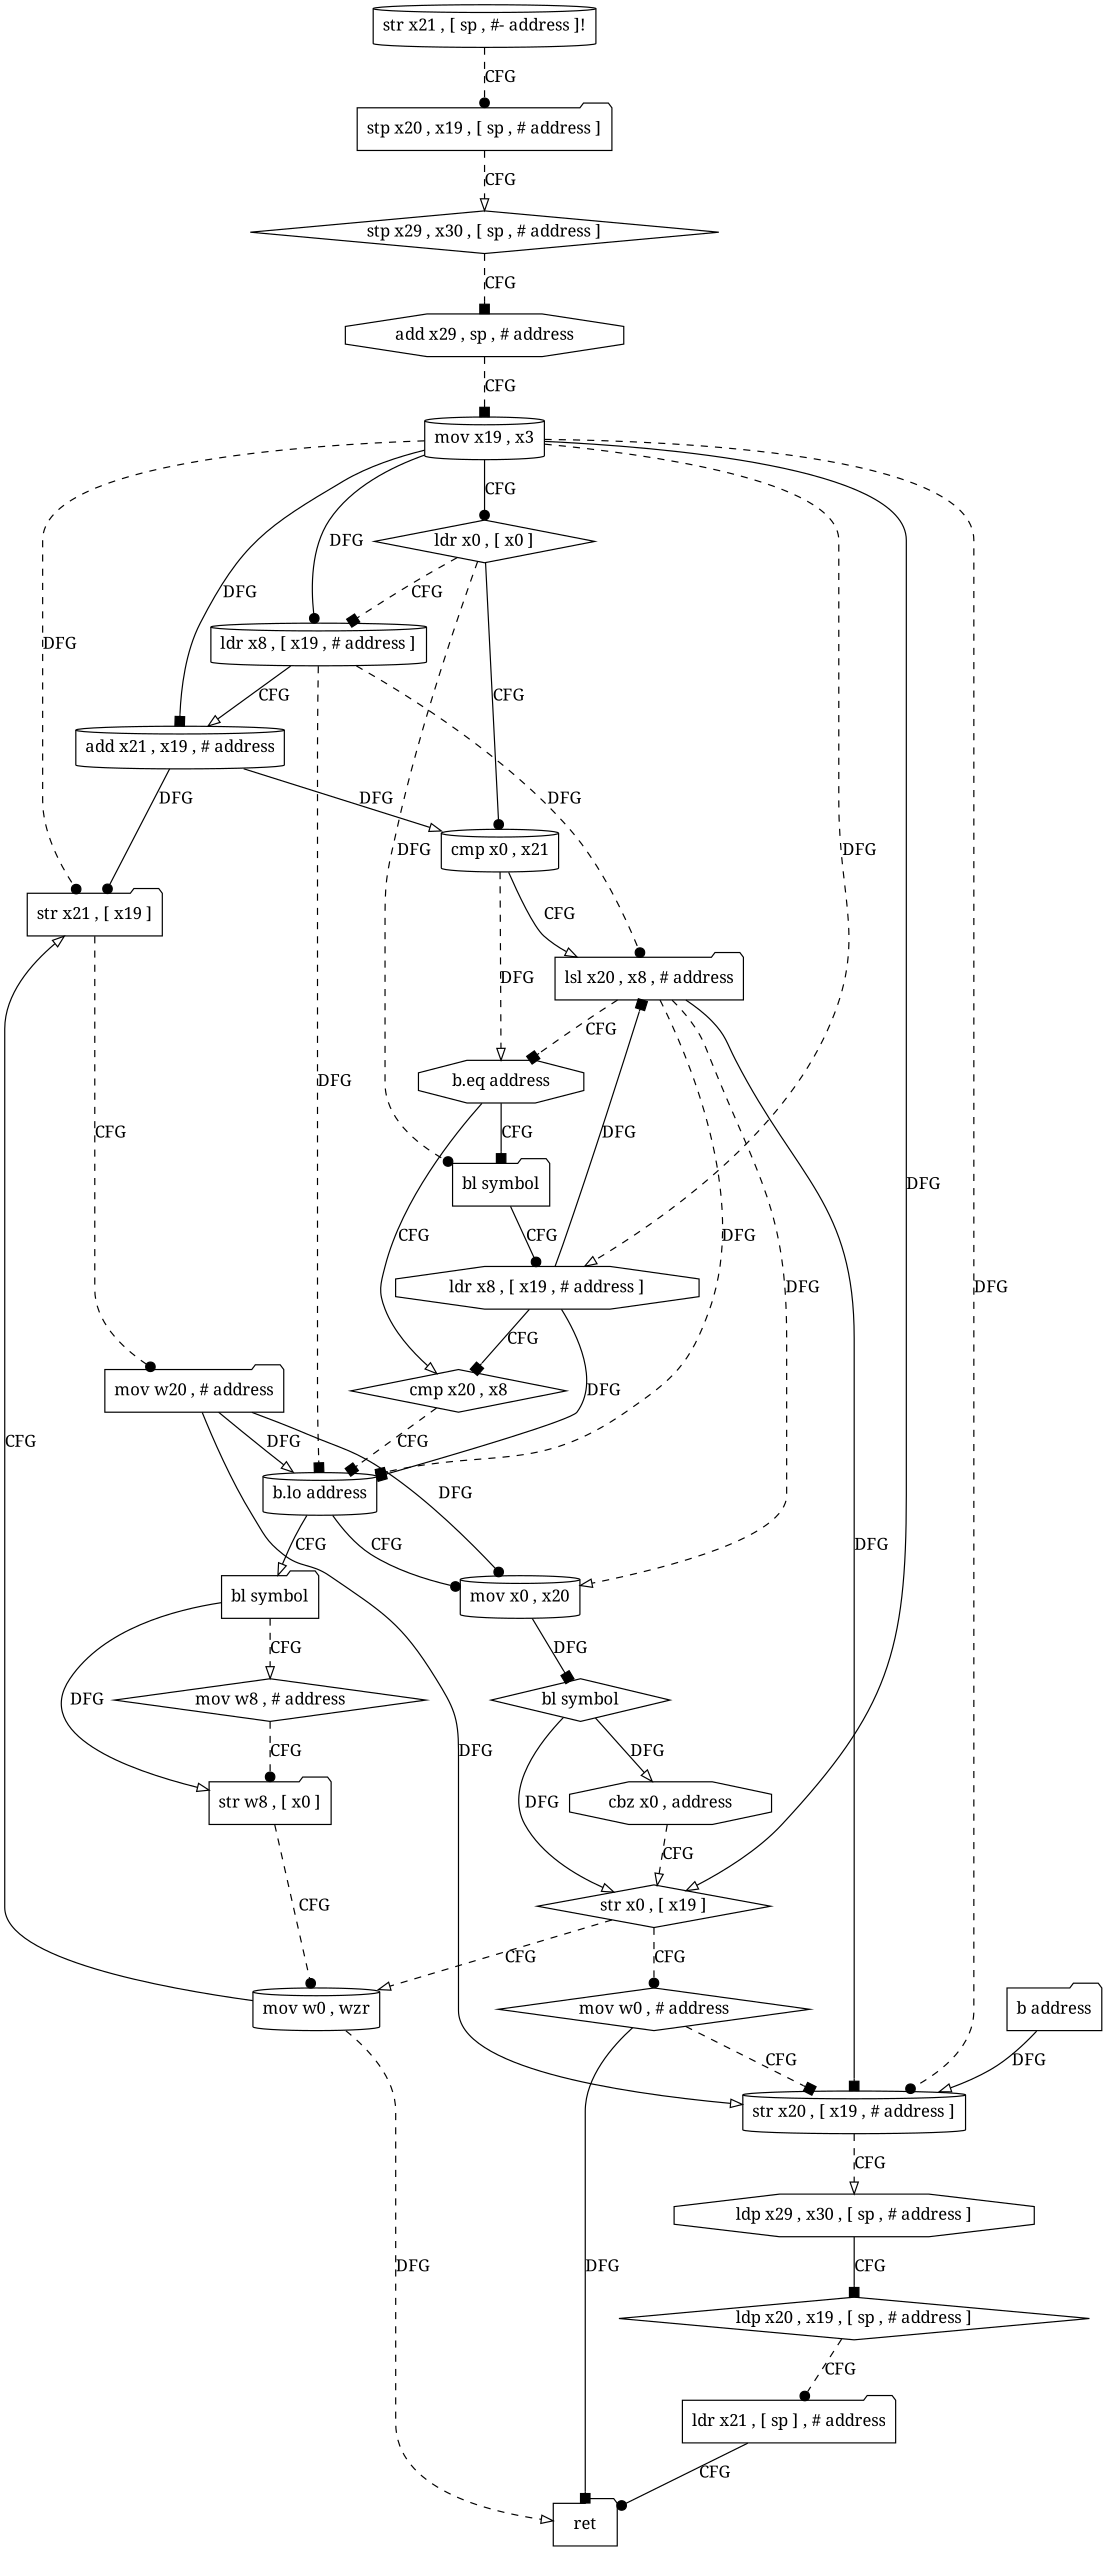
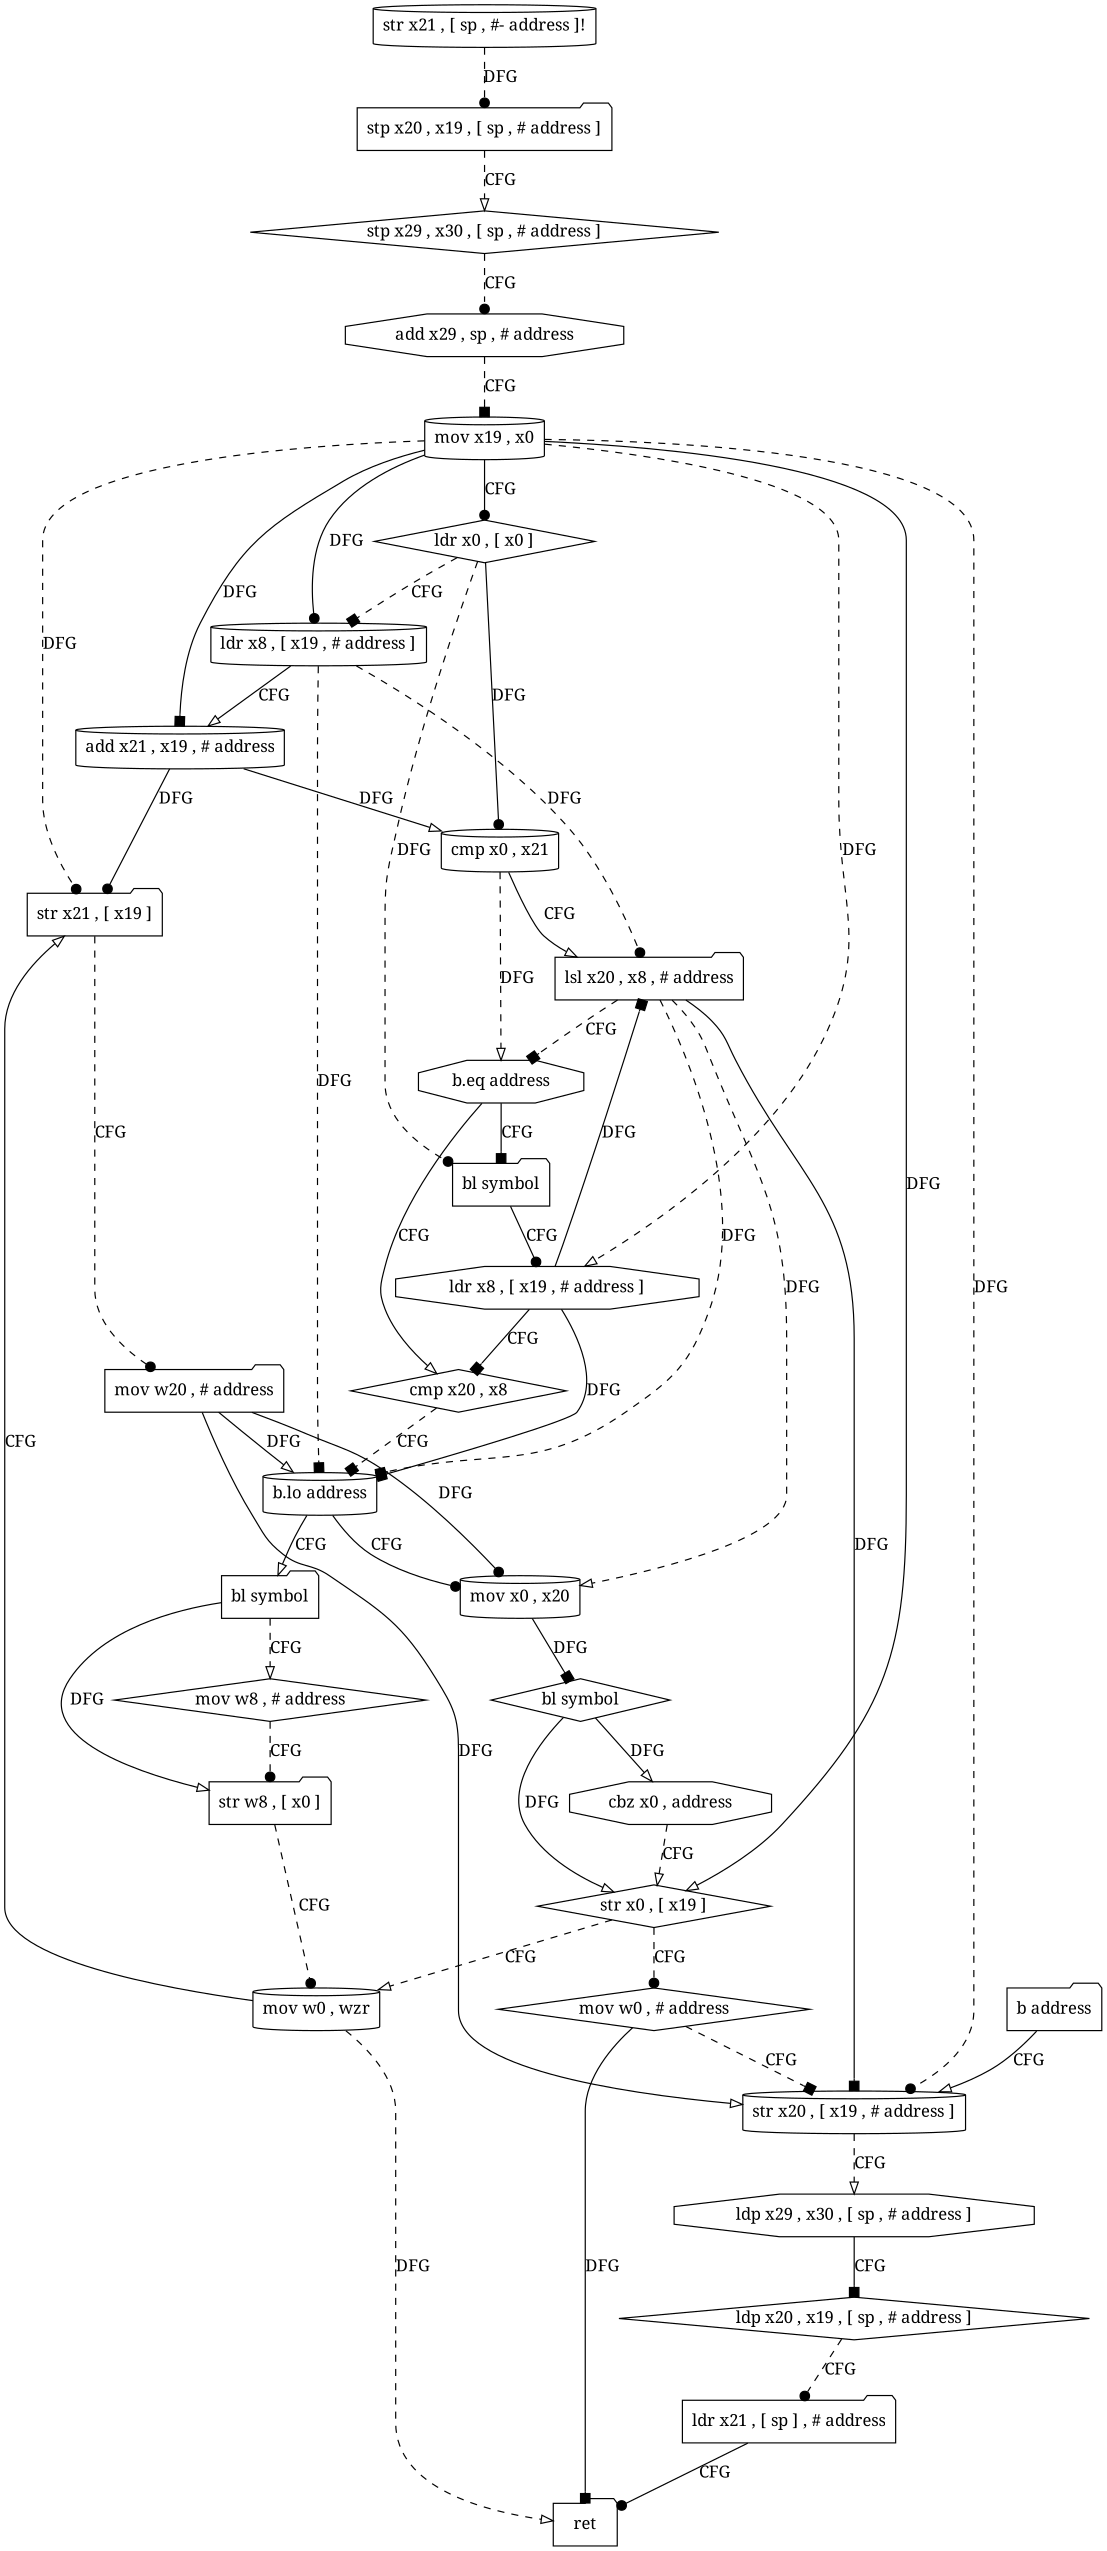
(501, 78) -> (501, 78)
(485, 278) -> (485, 278)
(485, 438) -> (485, 438)
(509, 696) -> (509, 696)
(1029, 2061) -> (1029, 2061)
